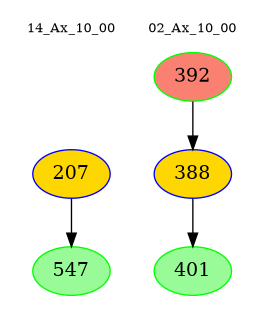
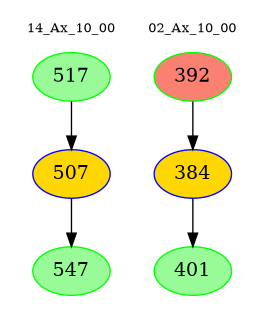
none -> (71, 77)
(71, 174) -> (71, 174)
(193, 174) -> (193, 174)
